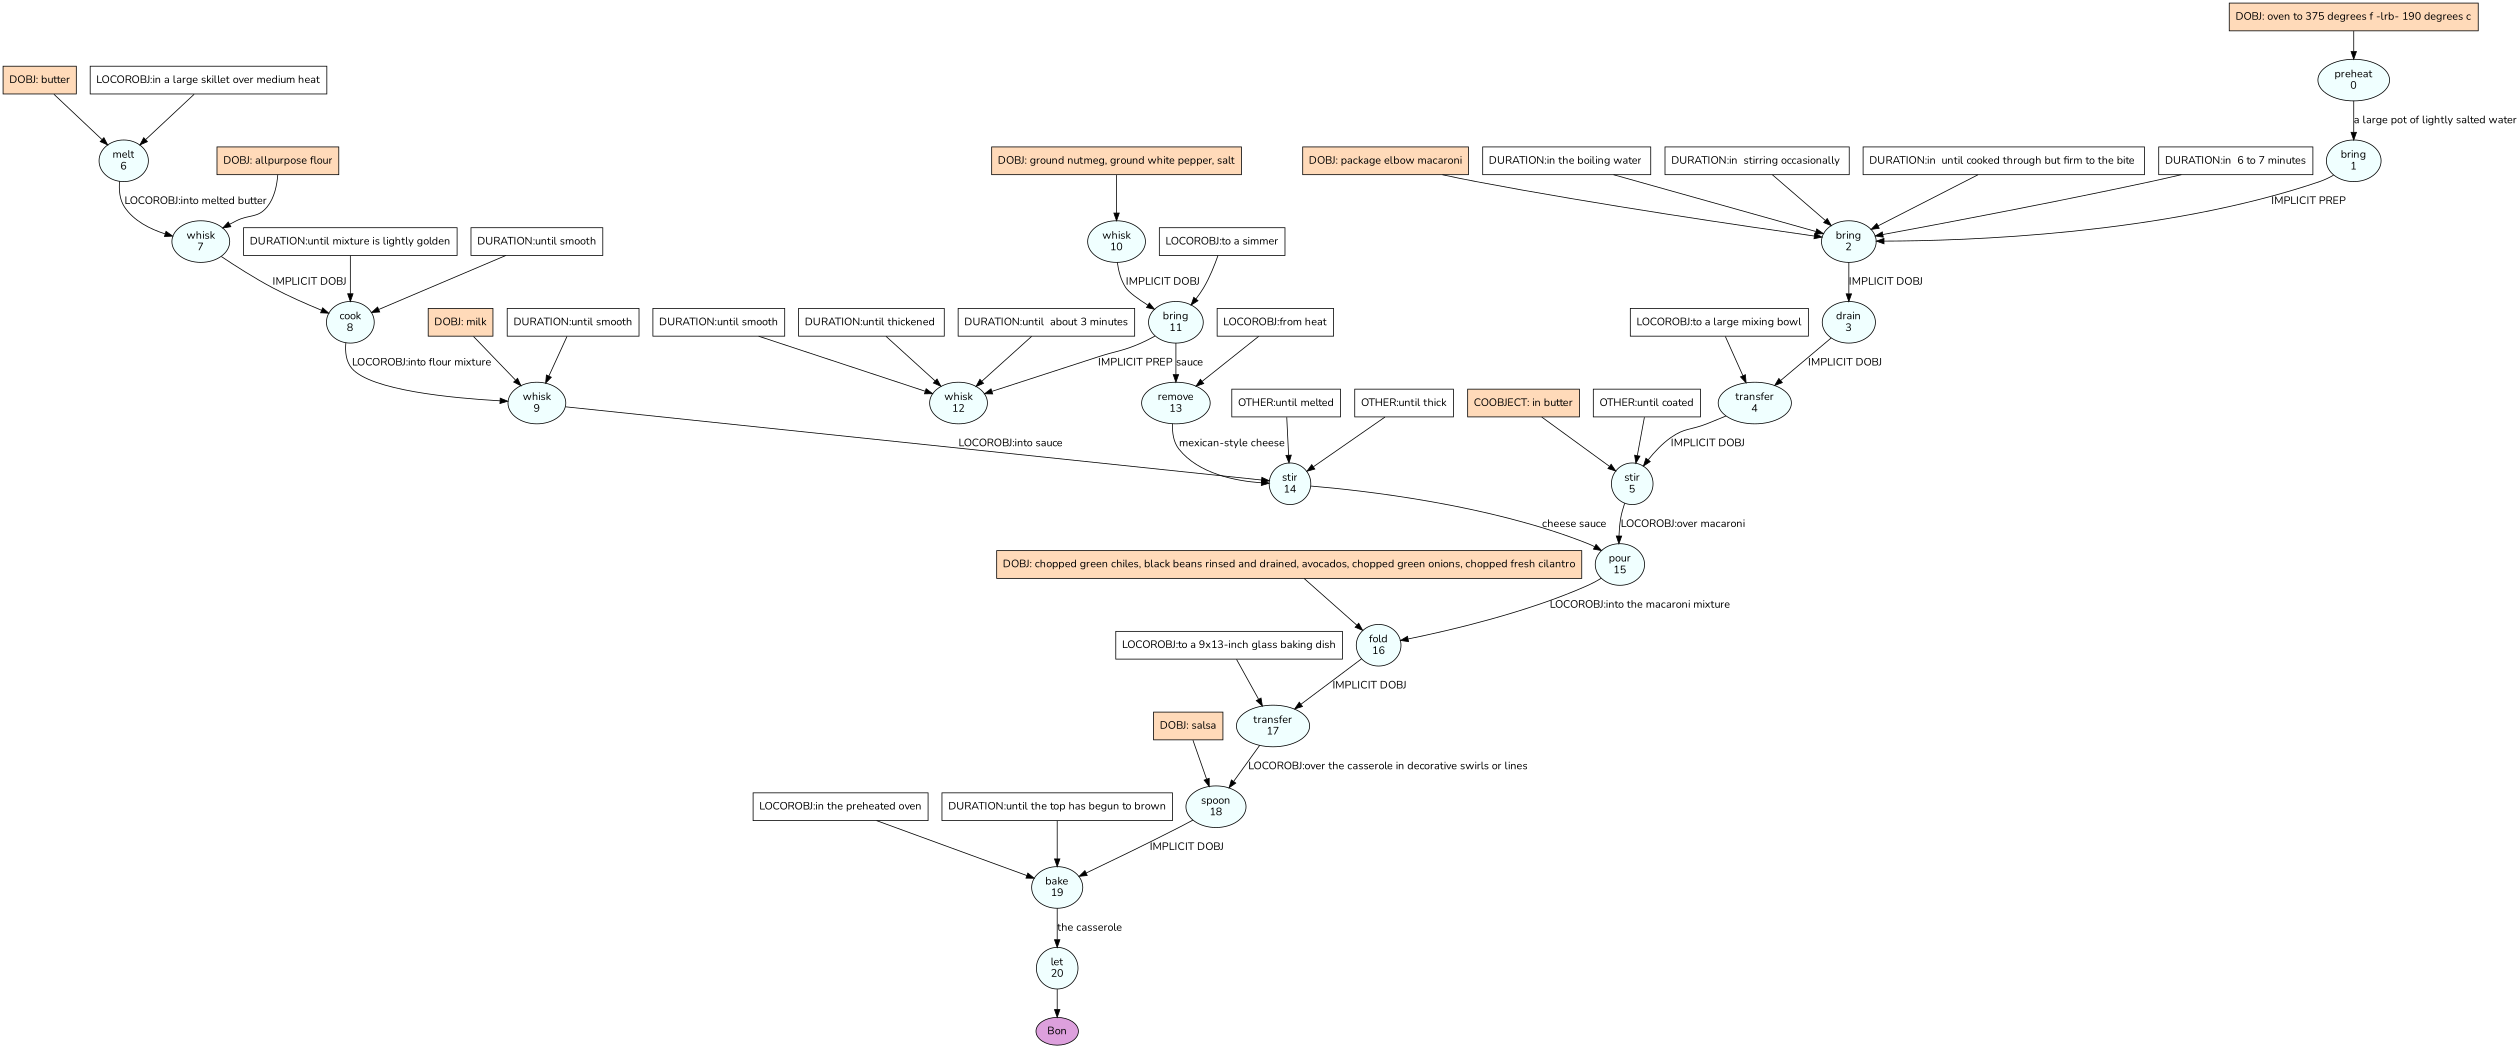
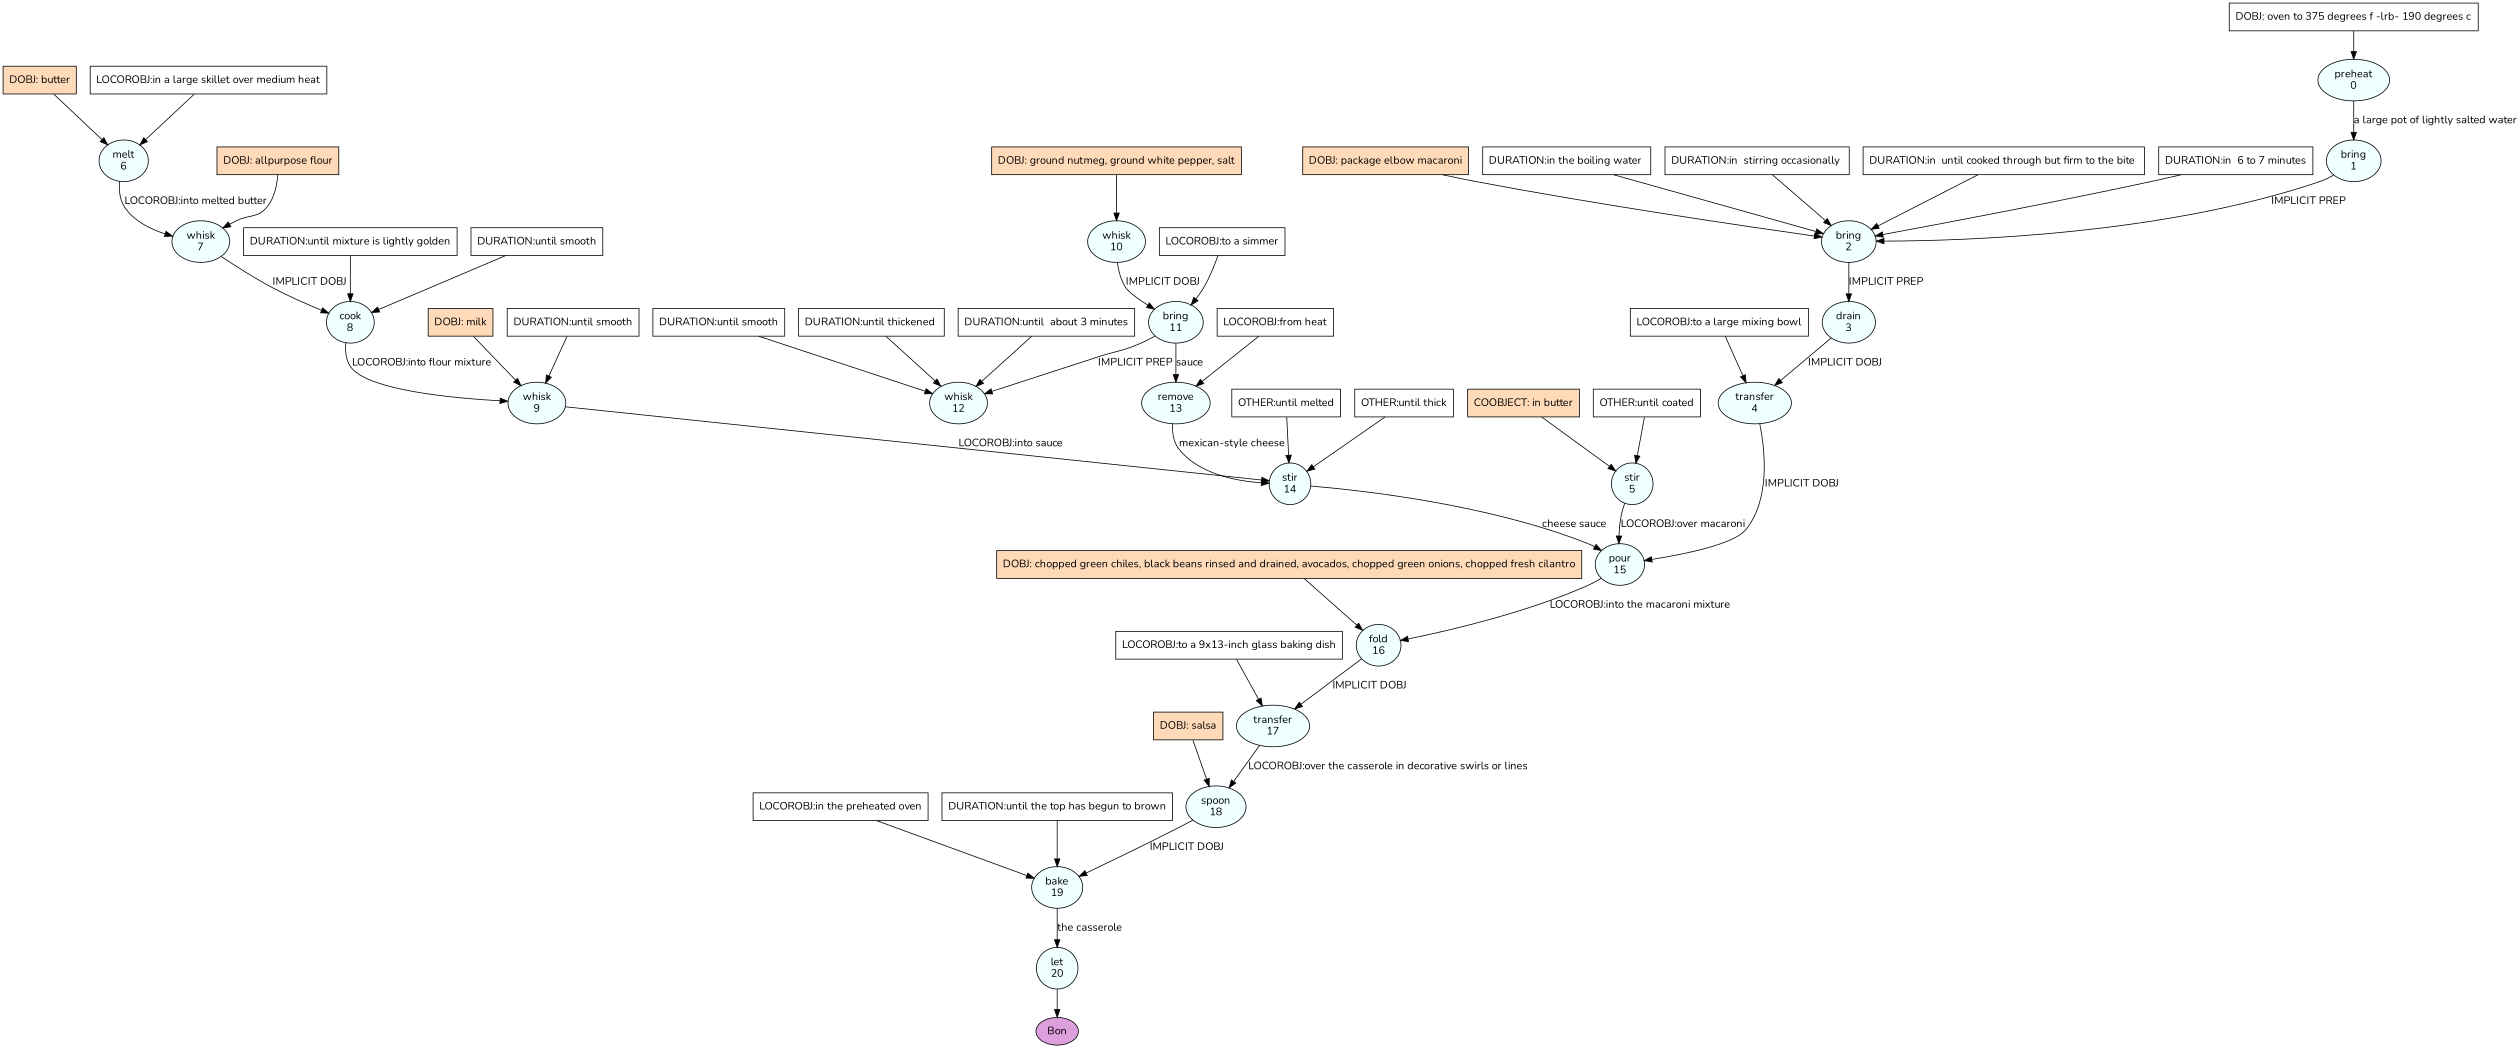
(2354, 17) -> (2354, 17)
(1886, 282) -> (1886, 282)
(1683, 431) -> (1749, 525)
